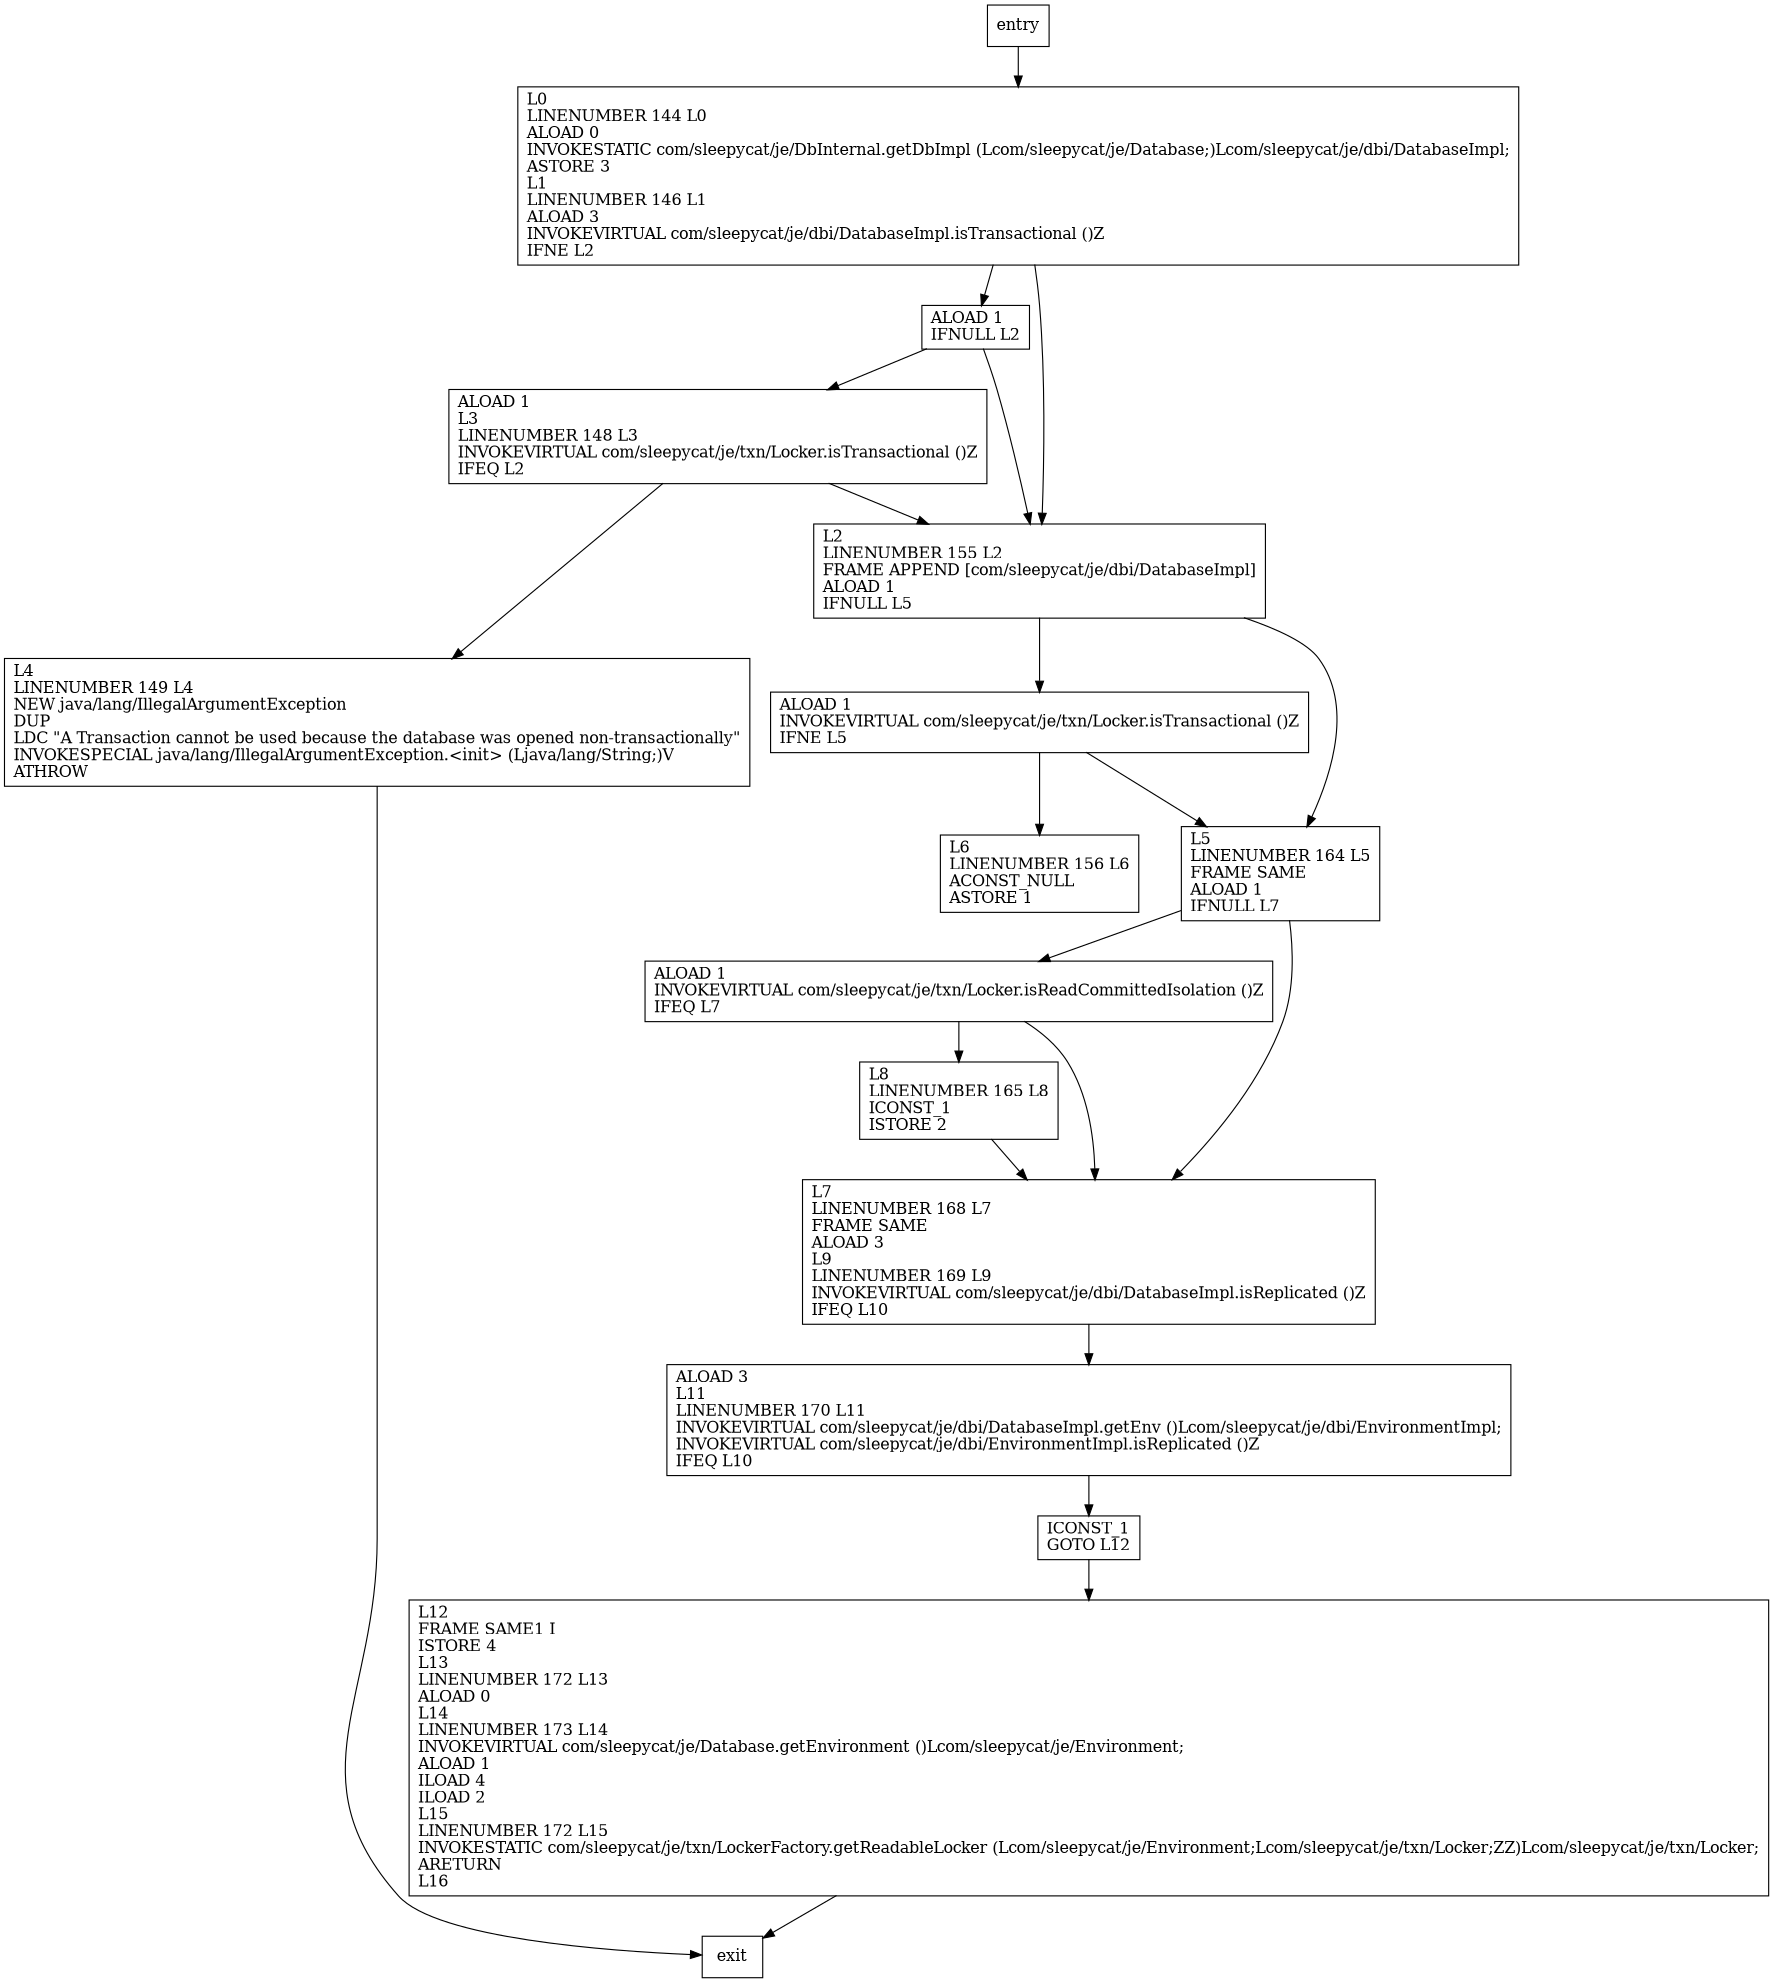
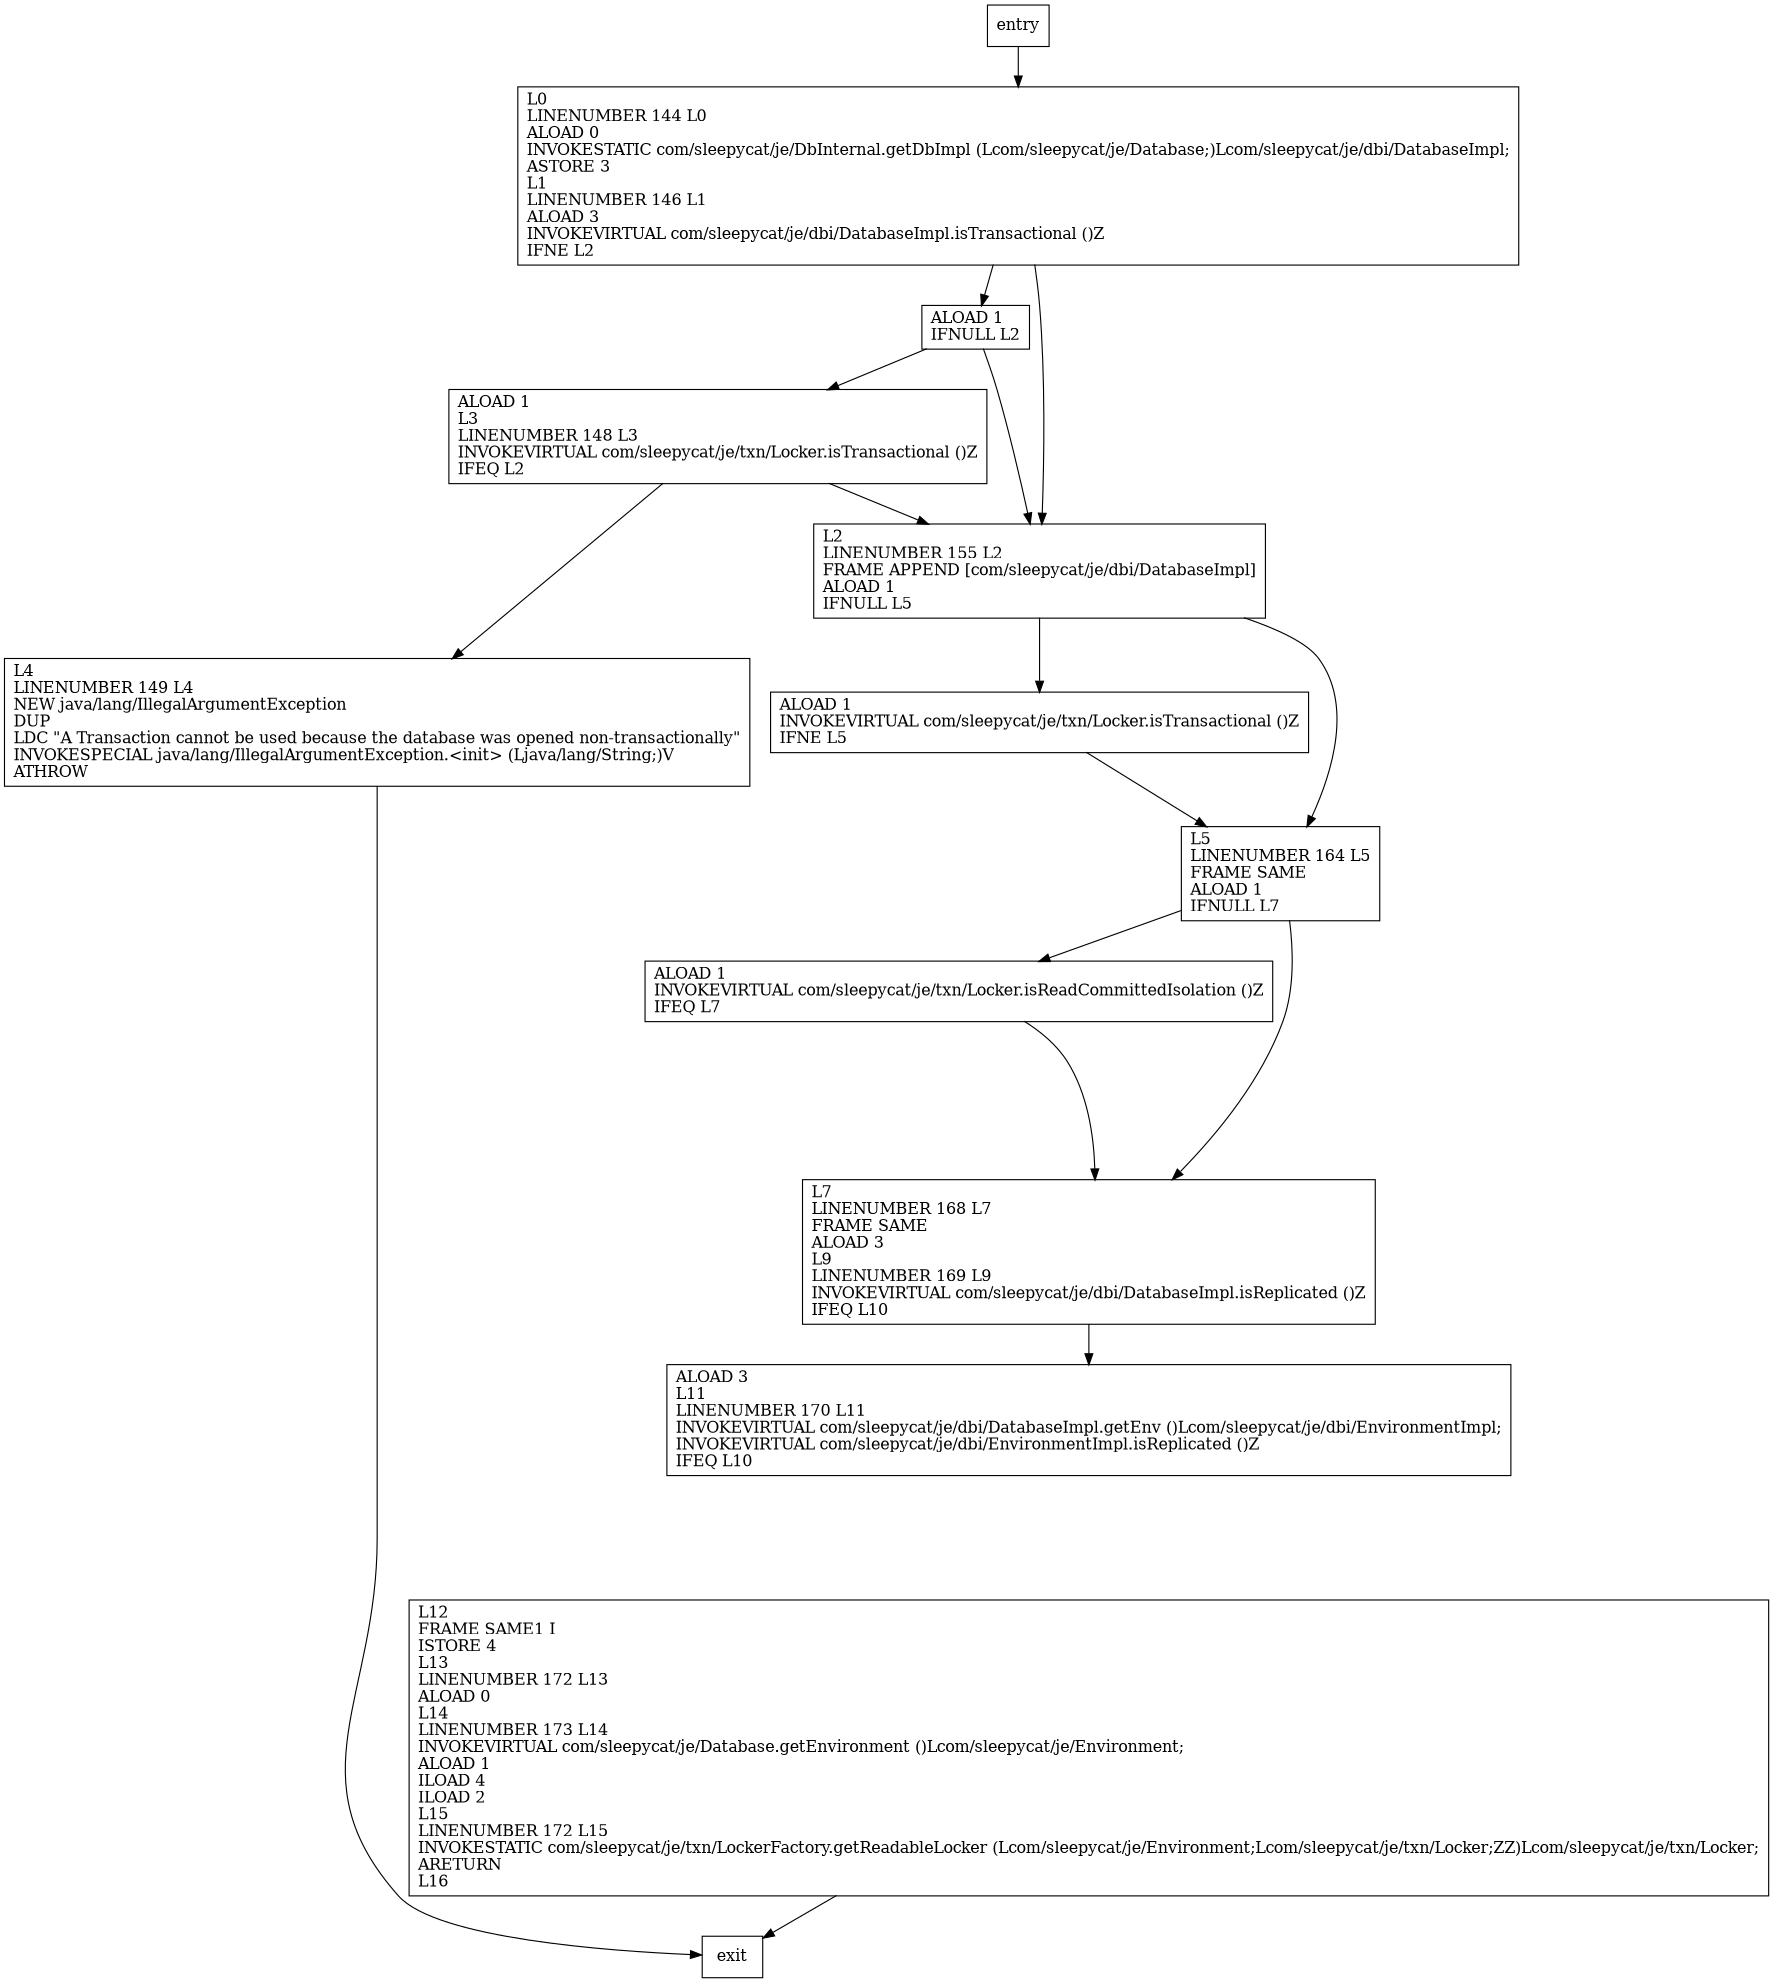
(1040, 874) -> none
(959, 1101) -> none
(1089, 1538) -> none
